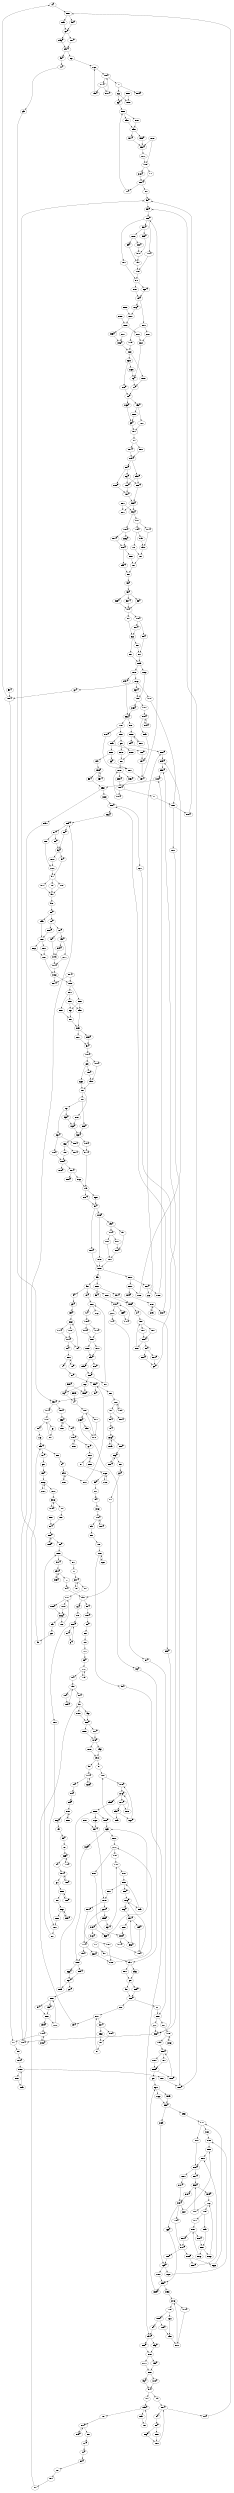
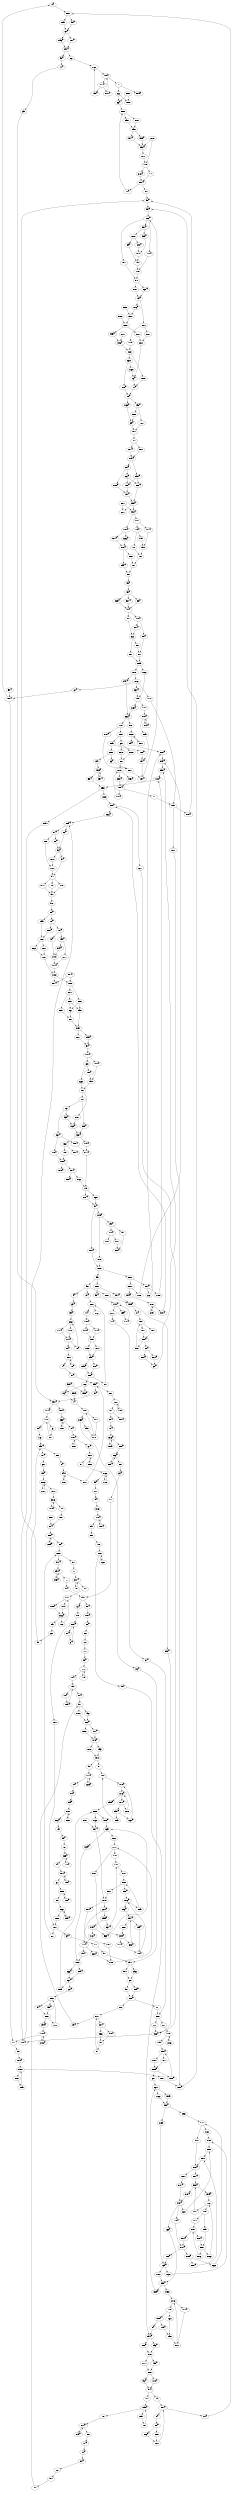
(110, 1260) -> none
none -> (68, 1936)
